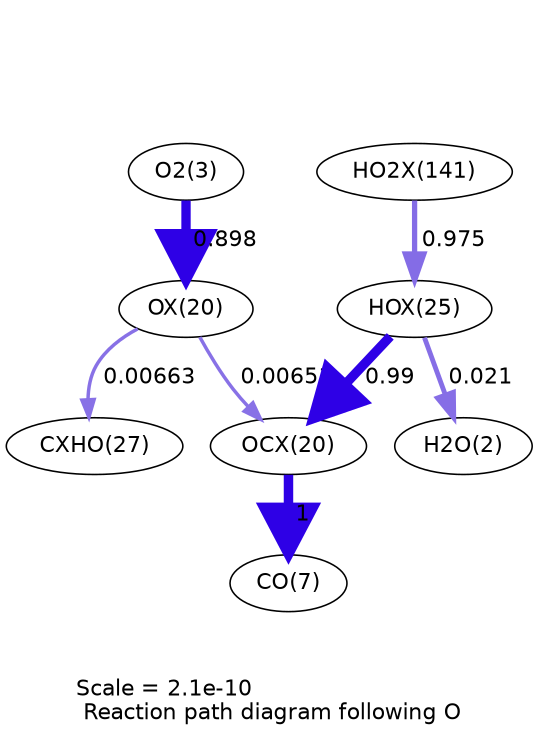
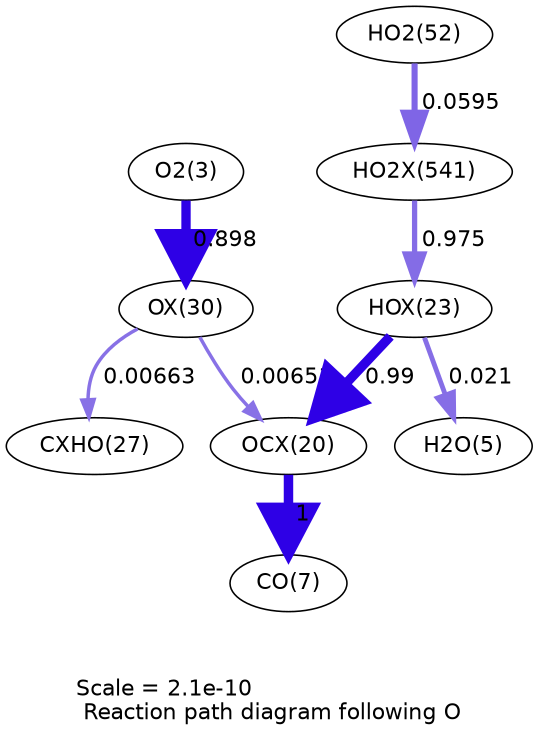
none -> (415, 35)
(415, 172) -> (415, 172)
(186, 309) -> (186, 309)
(415, 309) -> (415, 309)
(463, 446) -> (463, 446)
